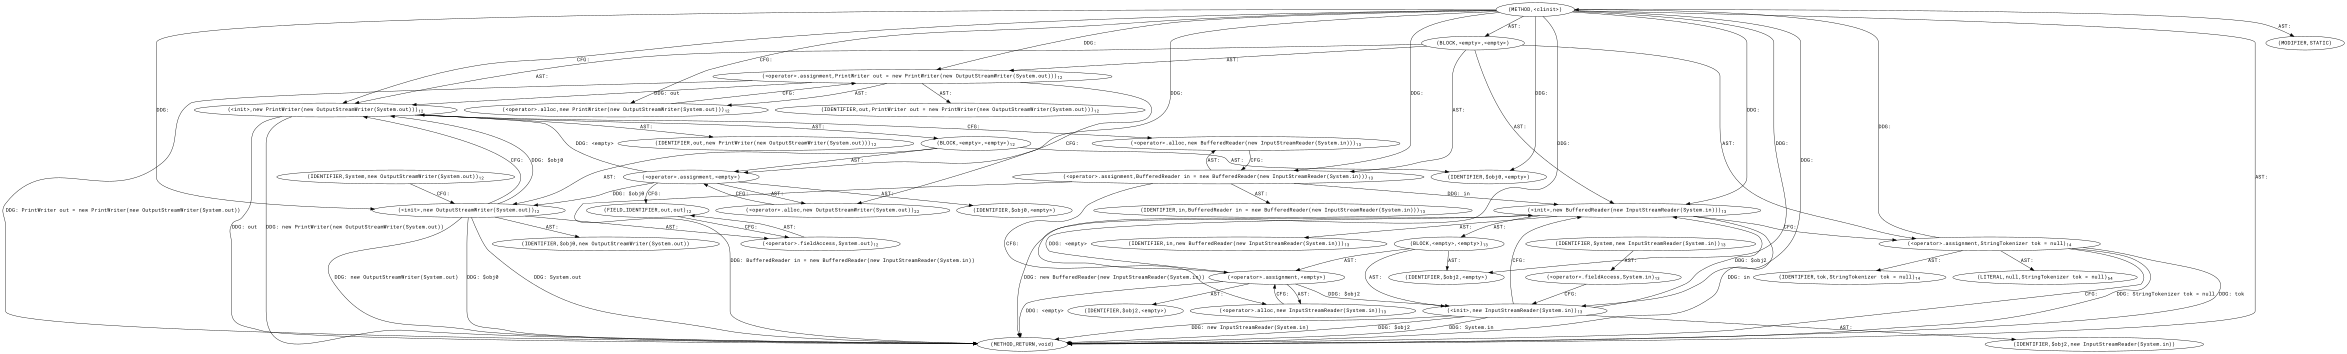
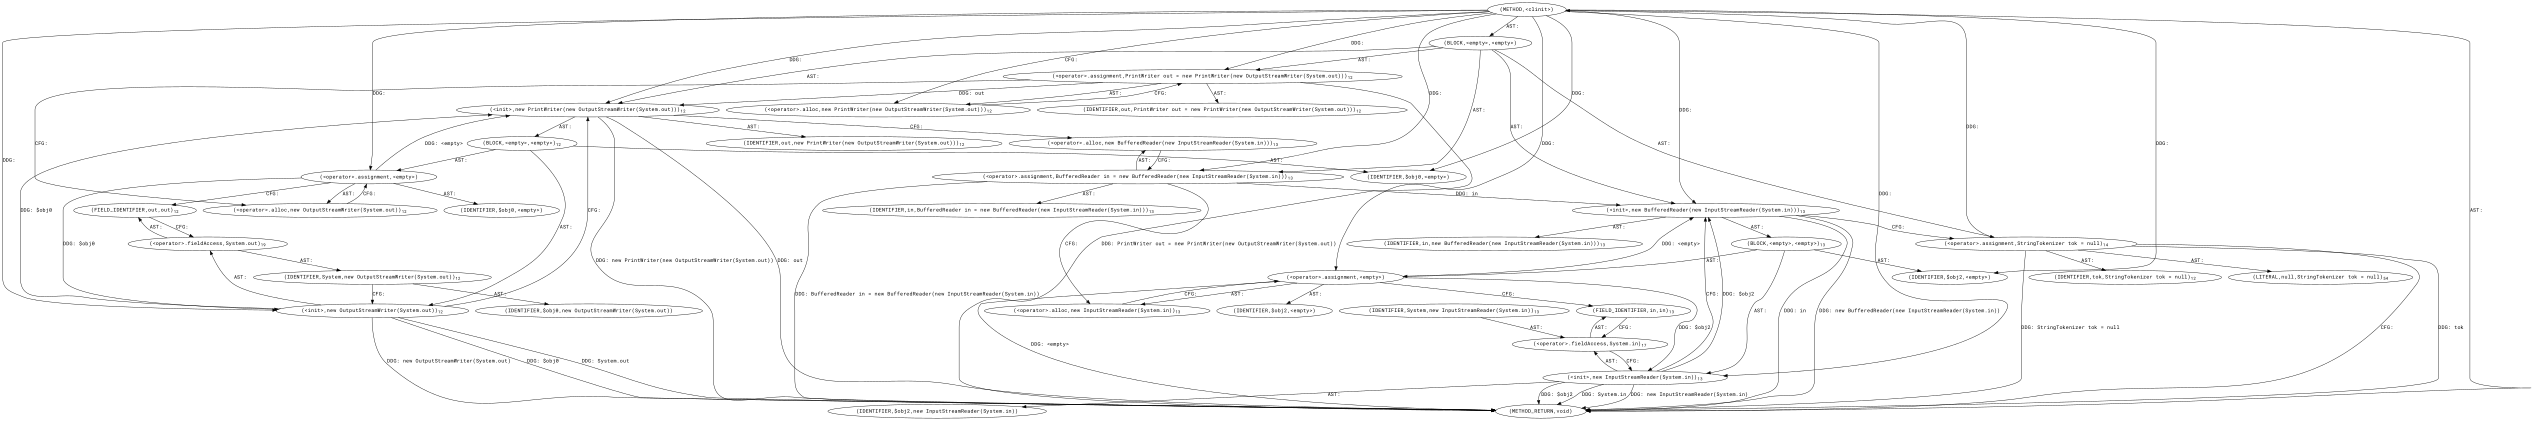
(2305, 43) -> none
(585, 60) -> (798, 60)
(917, 210) -> (404, 210)
(535, 227) -> (482, 294)
(876, 243) -> (263, 243)
none -> (287, 260)
(1657, 277) -> (1644, 344)
(1918, 277) -> (2193, 277)
none -> (1634, 311)
none -> (1606, 364)
